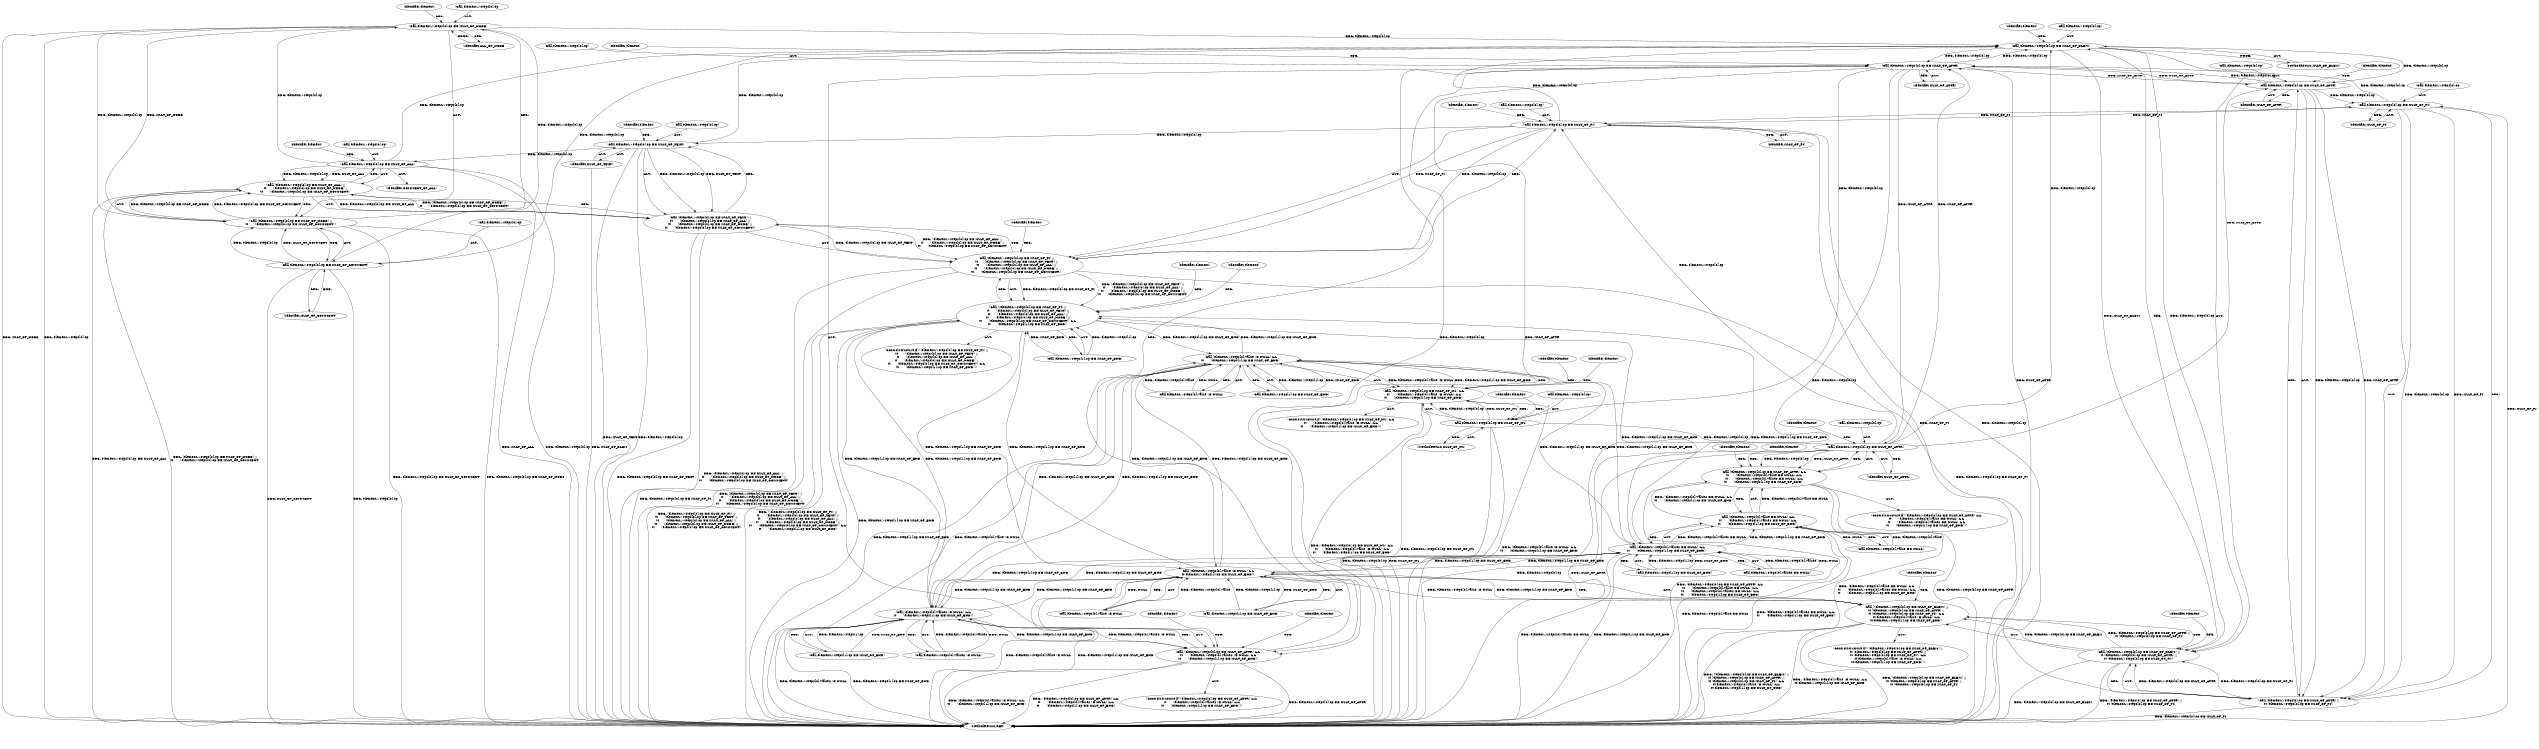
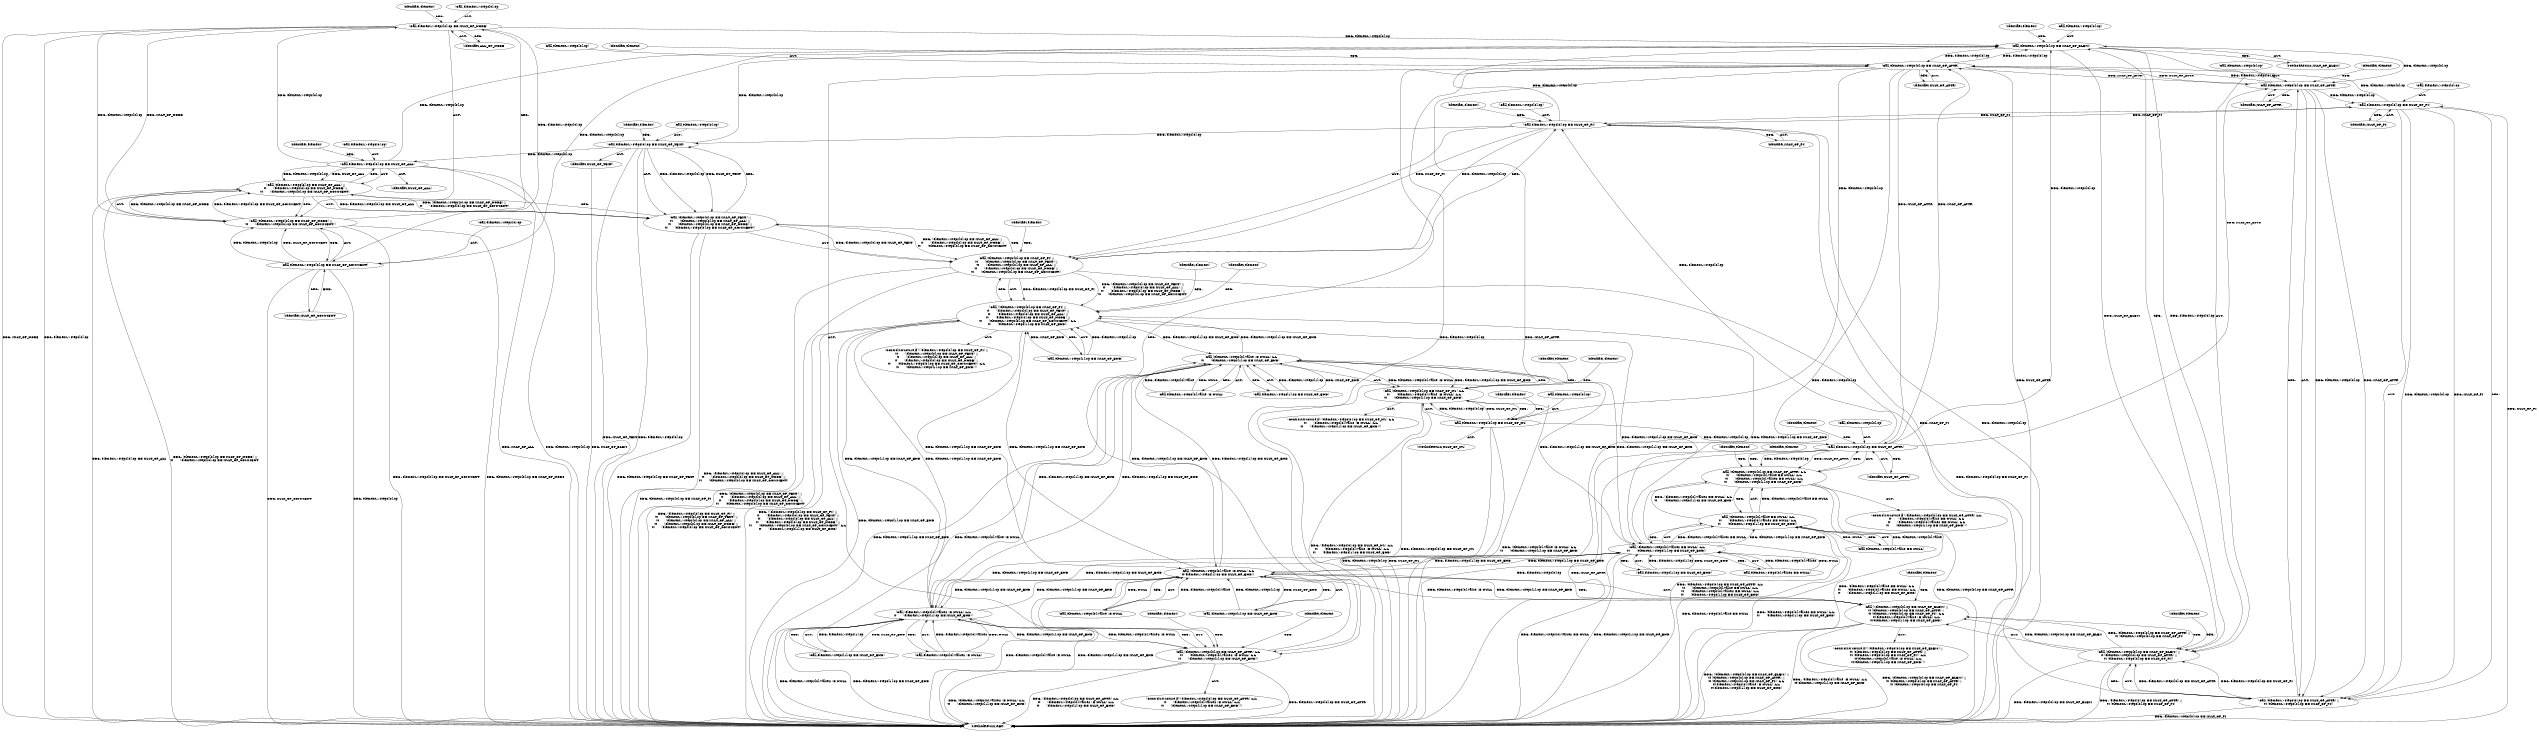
(464, 36) -> (464, 36)
(2246, 56) -> (2246, 56)
(601, 151) -> none
(412, 188) -> (412, 188)
(1458, 432) -> none
